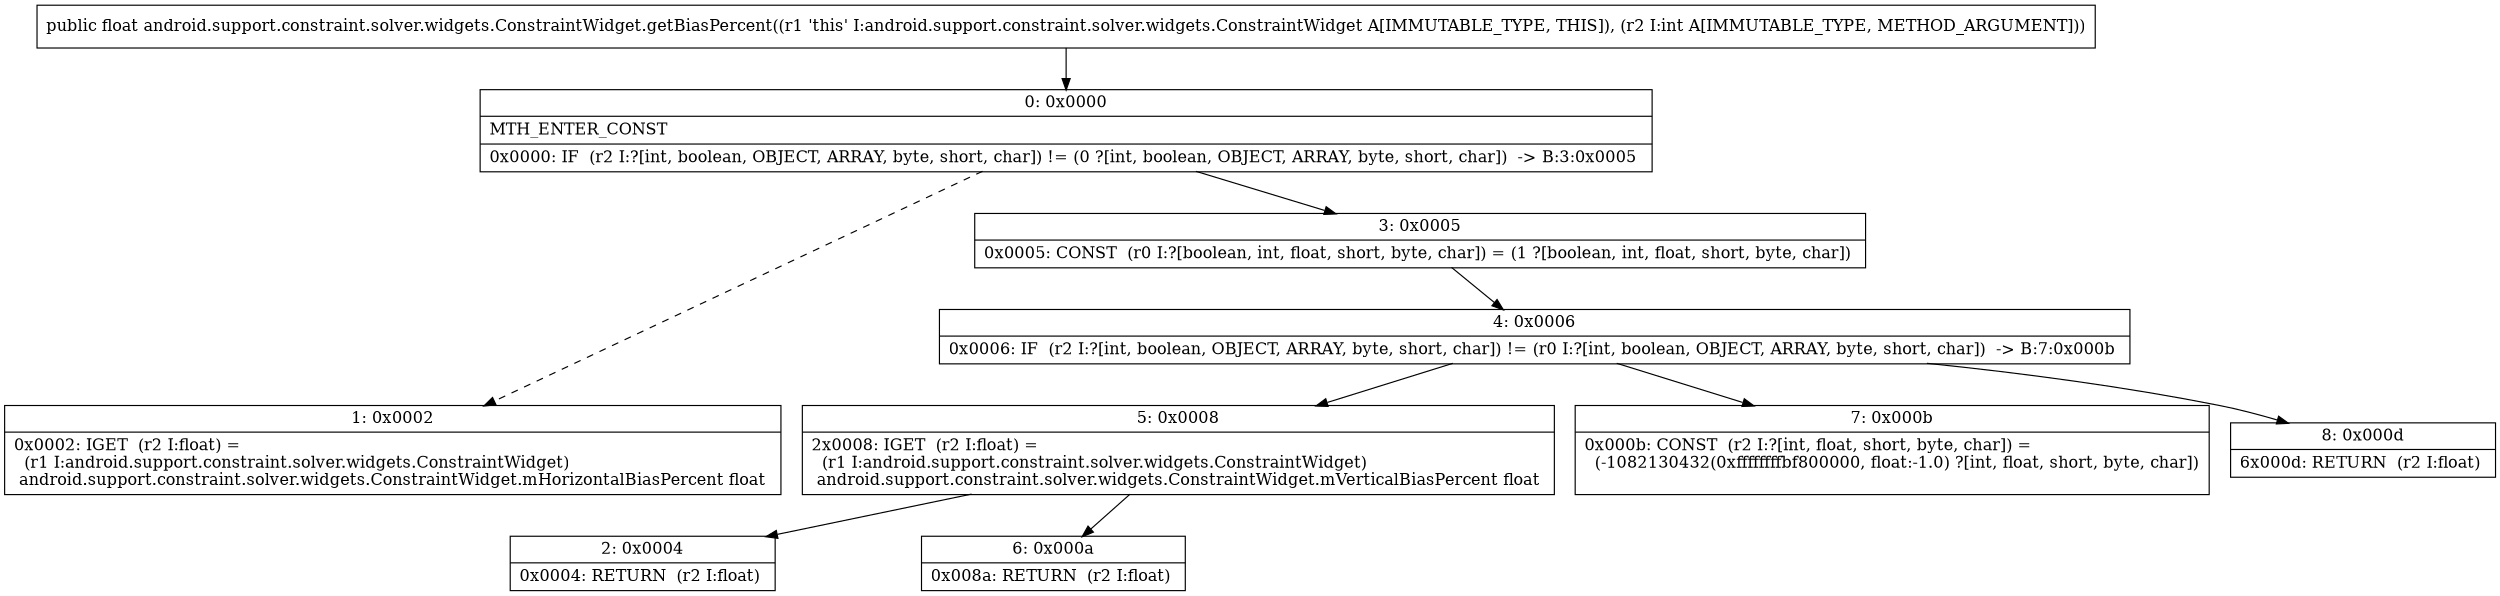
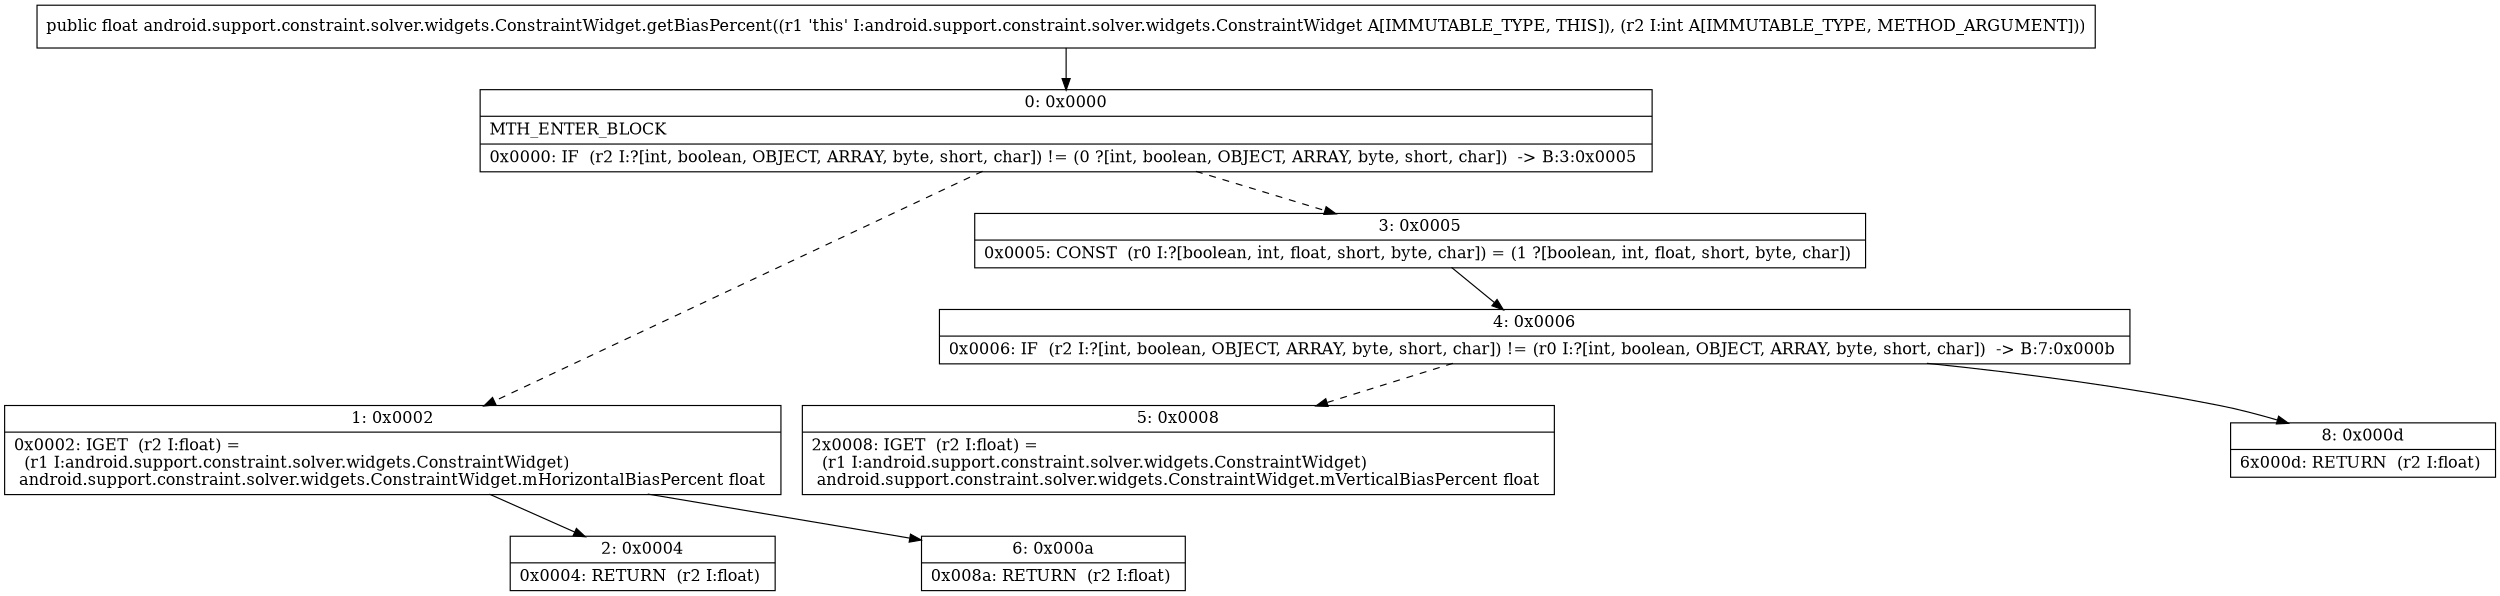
(578, 130) -> (578, 130)
(1260, 191) -> (1260, 191)
(1390, 383) -> (1390, 383)
(1892, 450) -> none
(1110, 512) -> (779, 516)
(875, 514) -> (532, 513)
